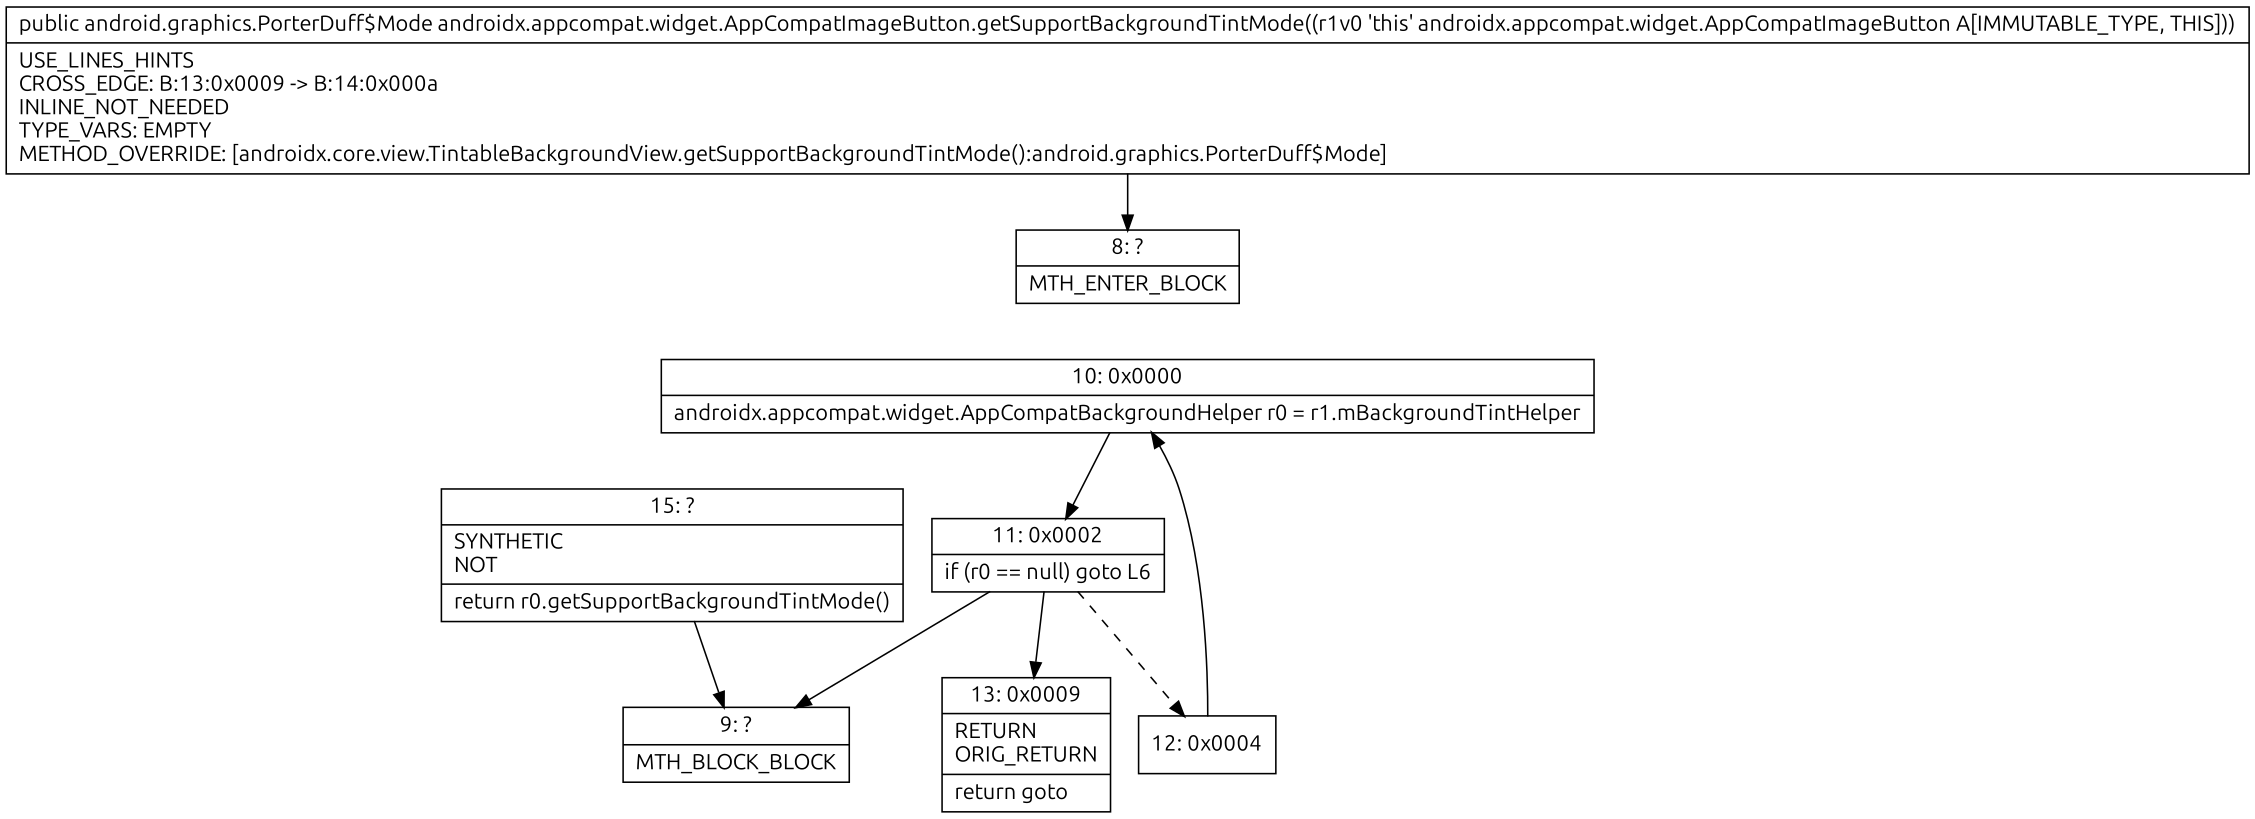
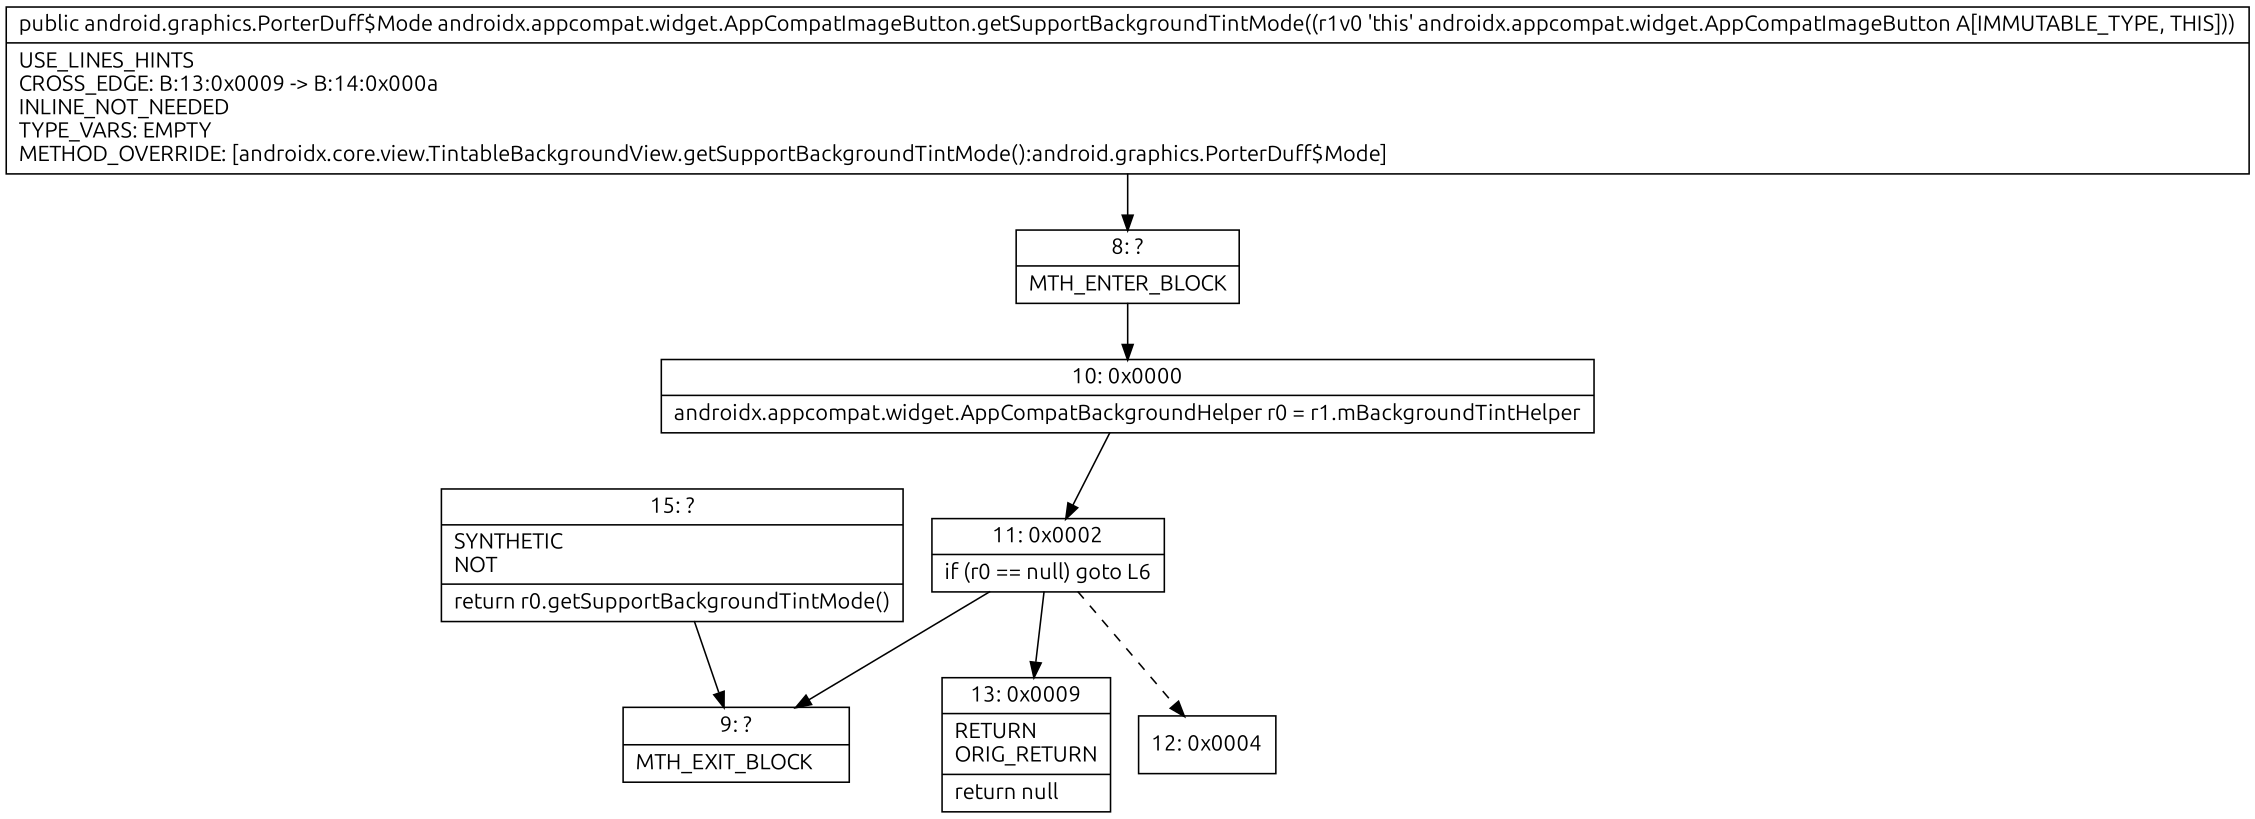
(1199, 578) -> (1128, 324)
(736, 763) -> (724, 763)
(1011, 792) -> (1007, 792)
